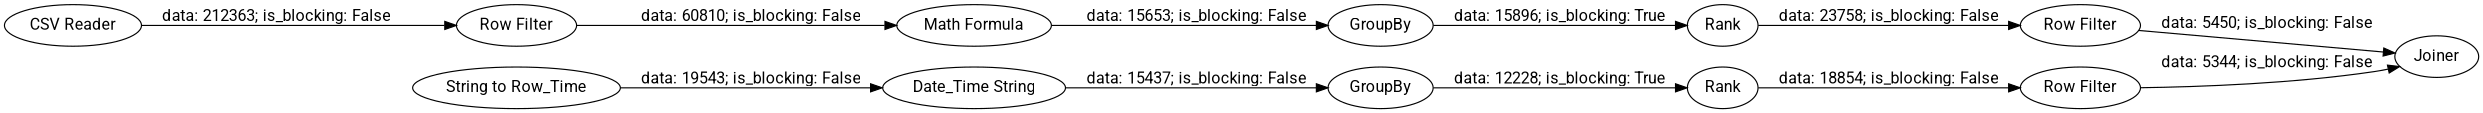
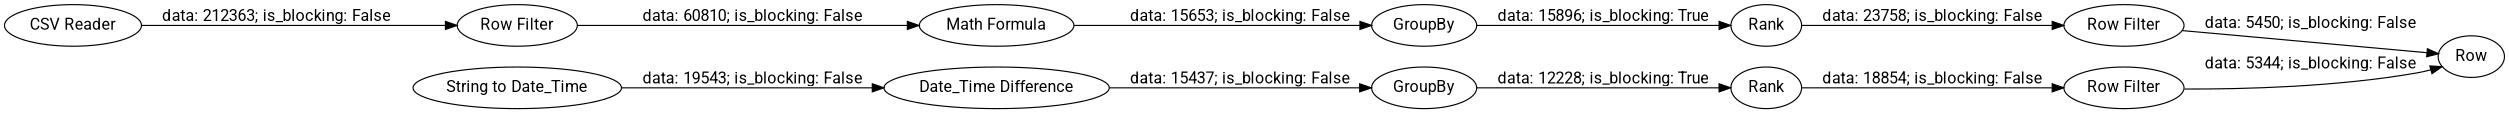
(2437, 57) -> (2471, 57)
(517, 88) -> (517, 88)
(974, 88) -> (997, 88)
